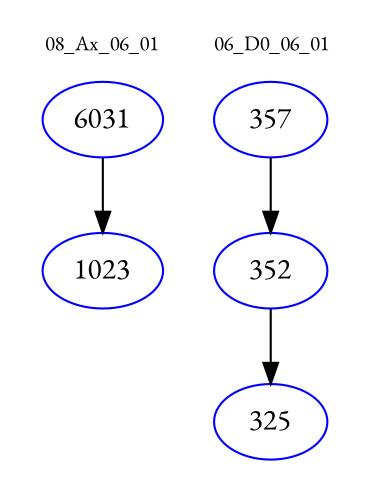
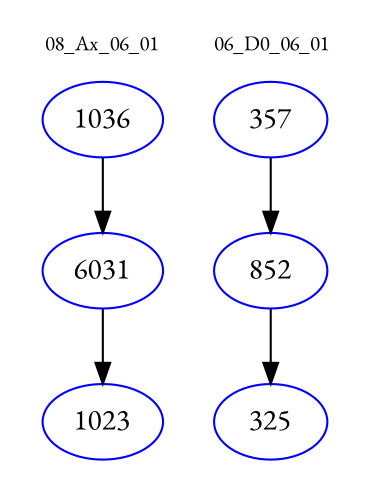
none -> (103, 120)
(271, 271) -> (271, 271)
